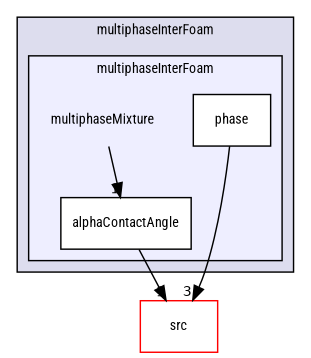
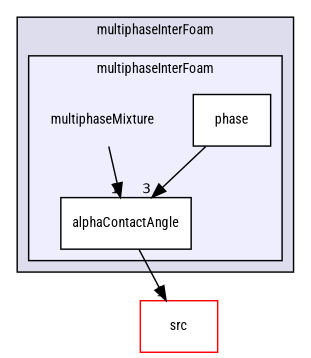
(219, 218) -> (184, 167)
